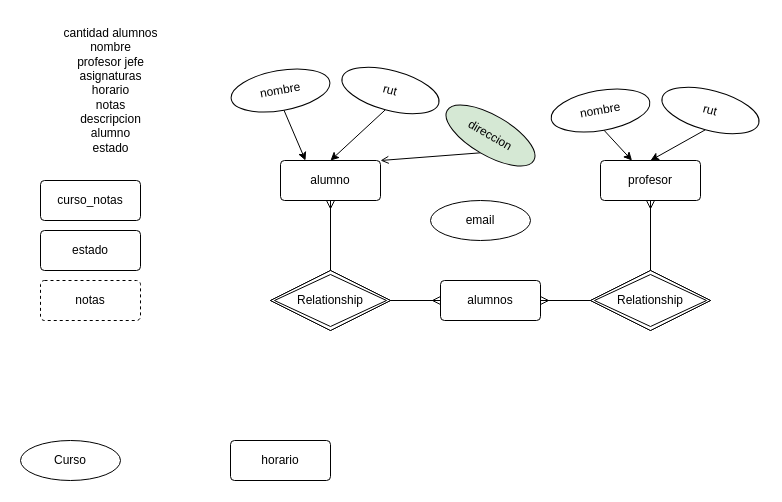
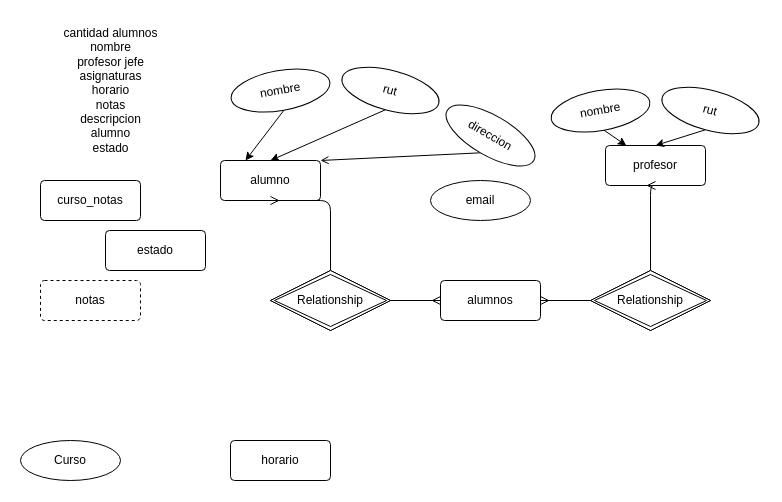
(491, 136) -> (491, 136)
(331, 181) -> (271, 181)
(651, 181) -> (656, 166)
(481, 221) -> (481, 201)
(91, 251) -> (156, 251)
